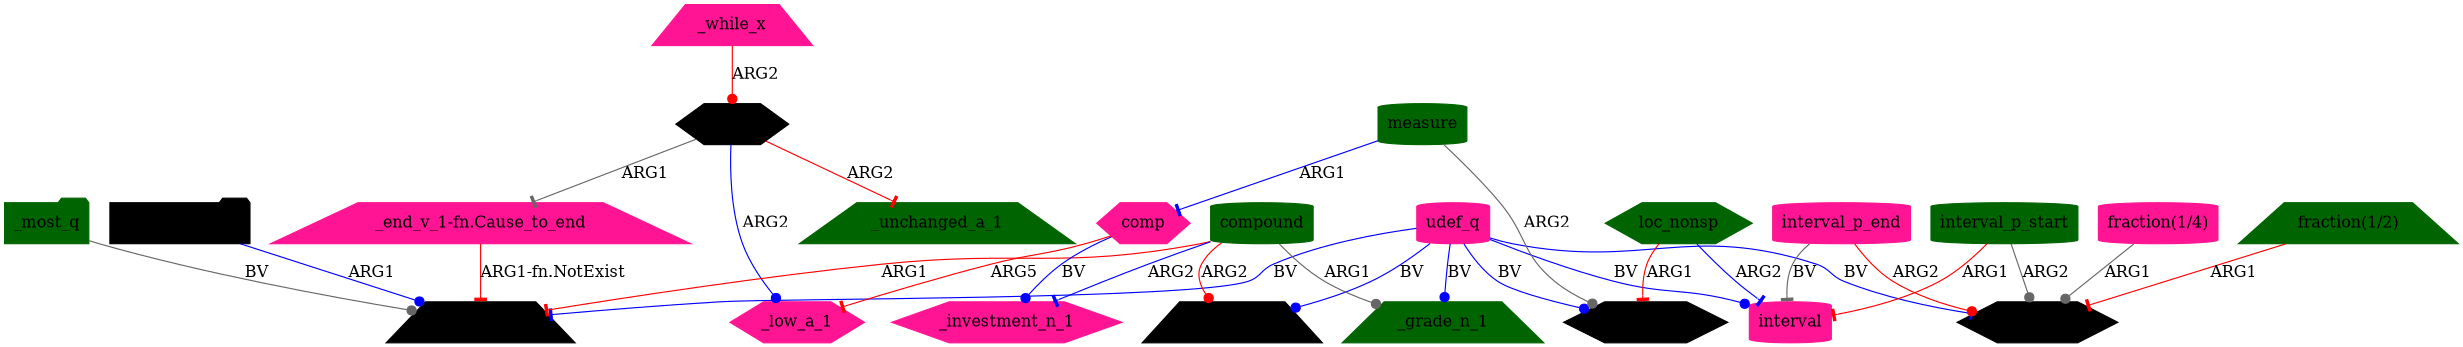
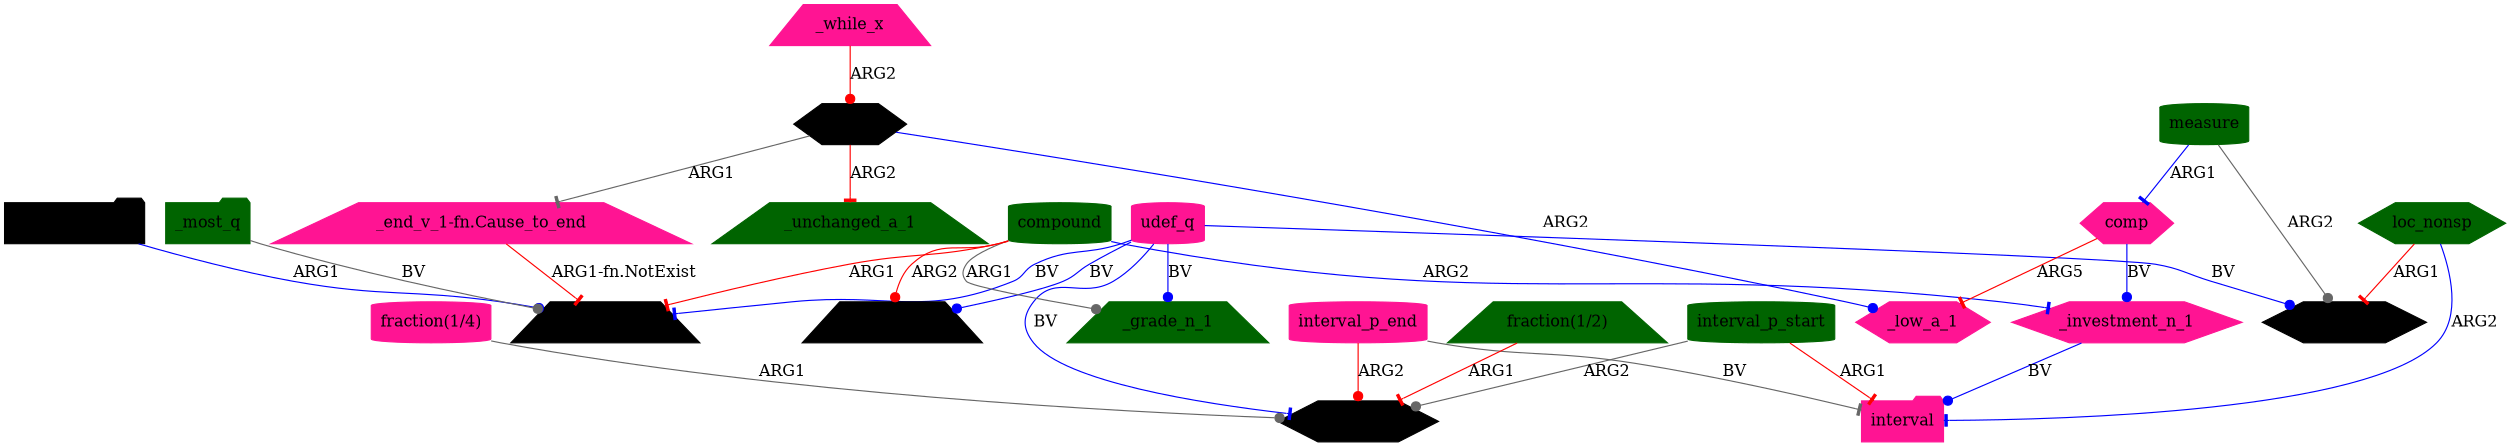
(1613, 281) -> (2017, 371)
(1790, 322) -> (1903, 421)
